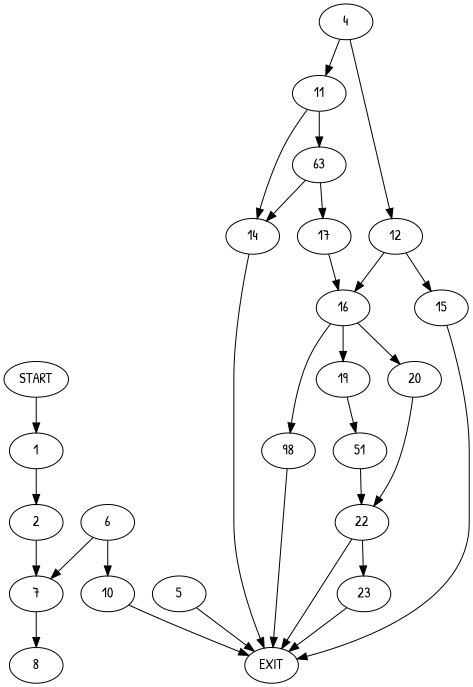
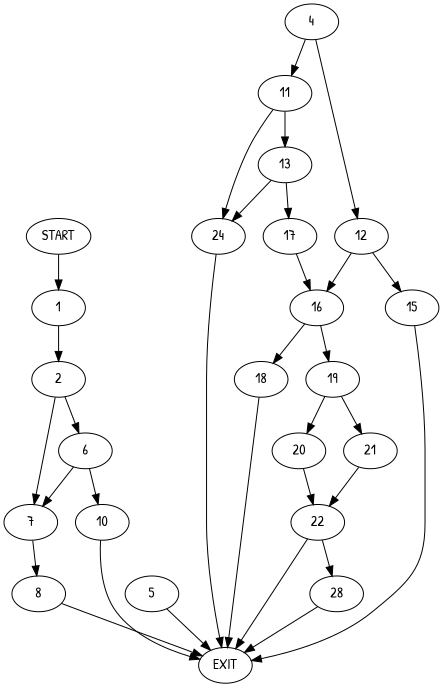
(319, 165) -> (285, 165)
(253, 236) -> (218, 236)
(375, 340) -> (318, 410)
none -> (70, 410)
(288, 451) -> (261, 379)
(360, 451) -> (370, 451)
(364, 594) -> (337, 594)
none -> (117, 624)
